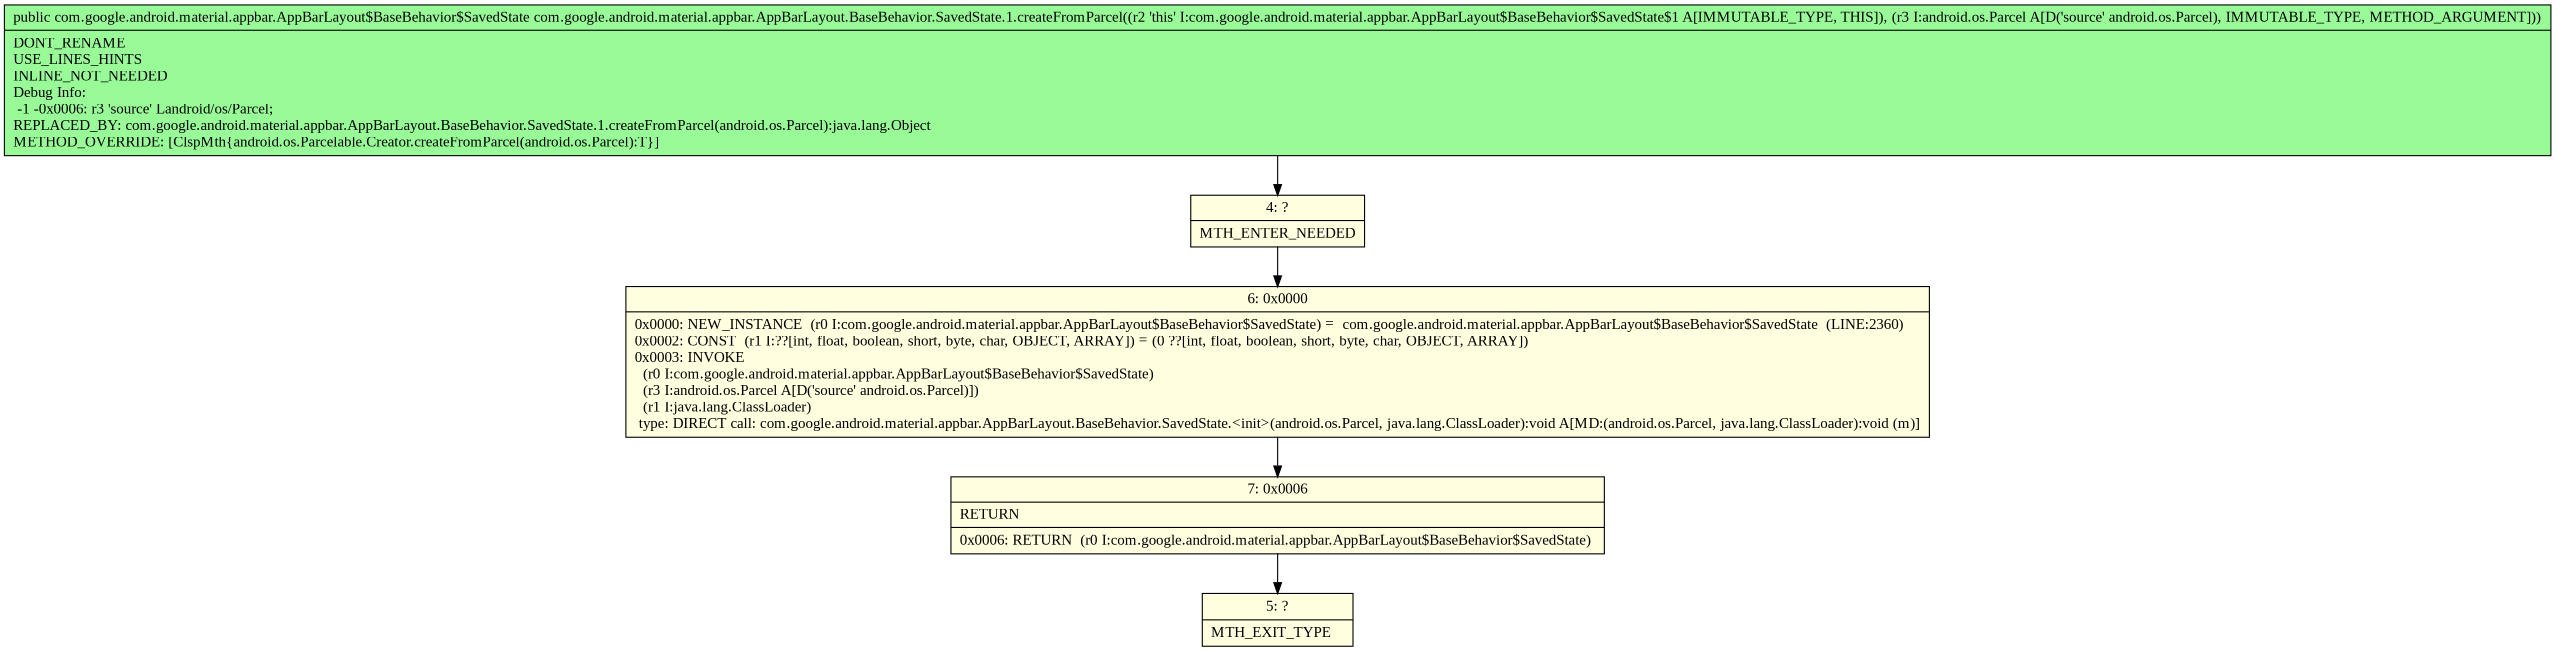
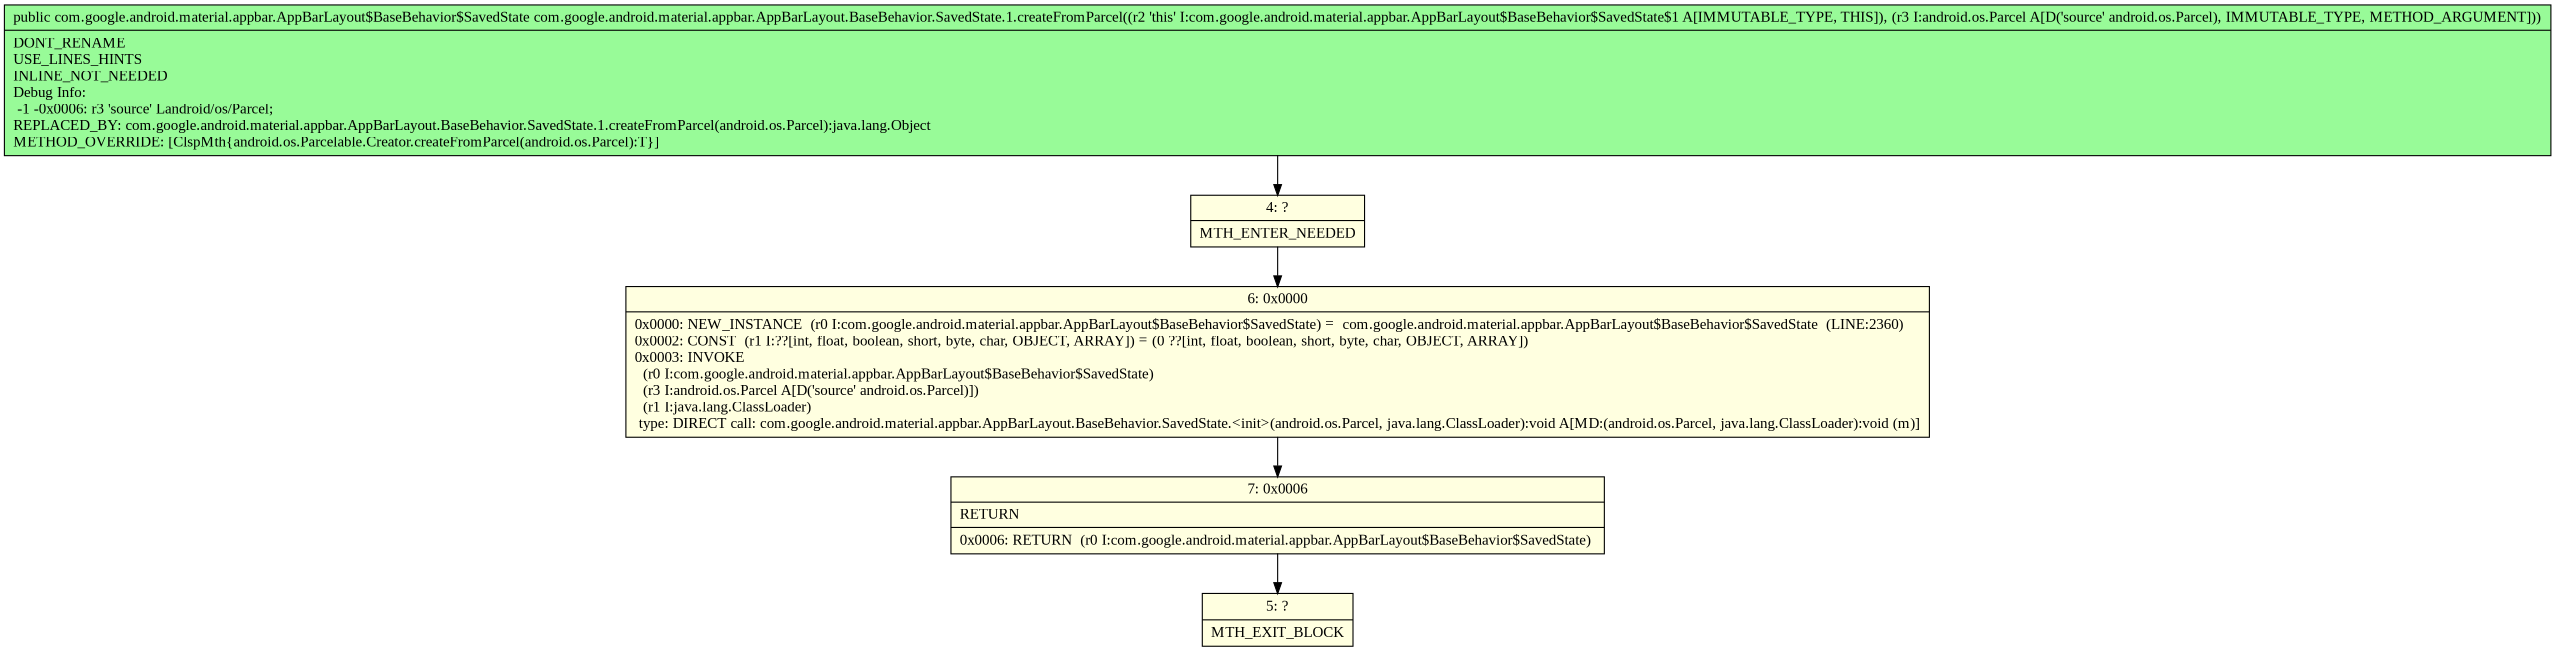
(1271, 632) -> (1278, 632)
